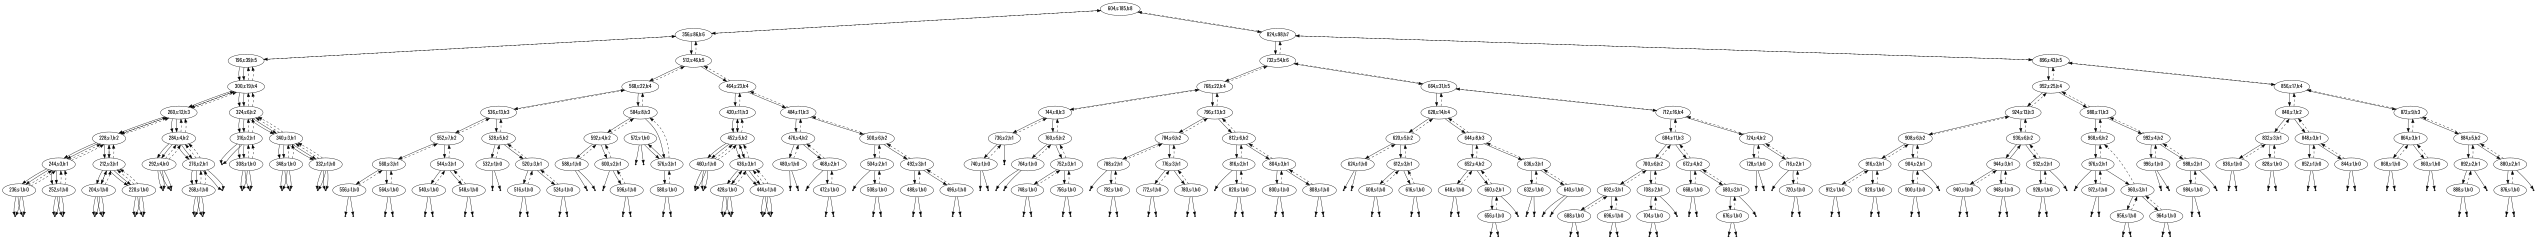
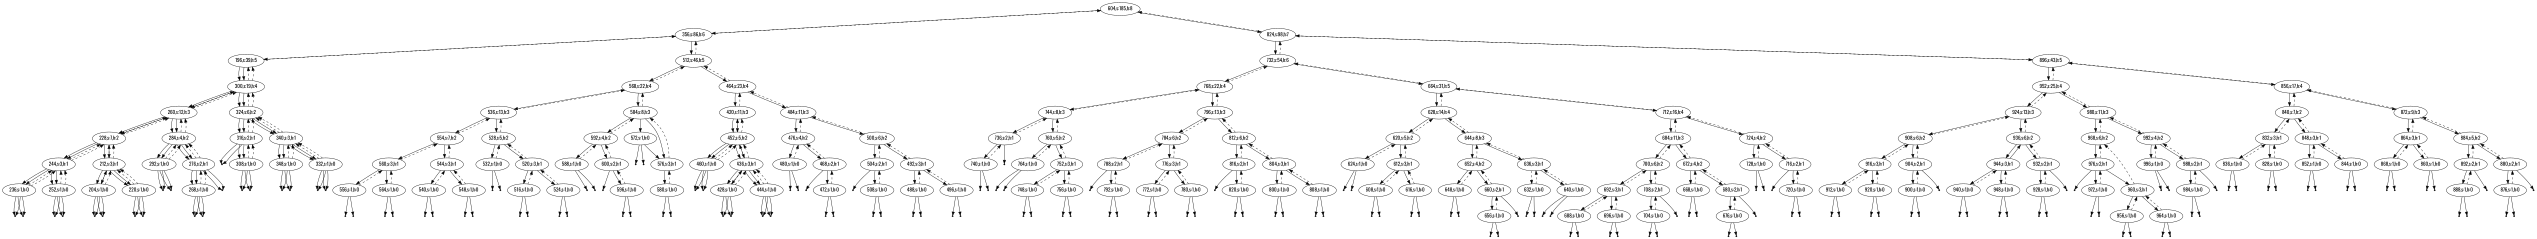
(447, 138) -> (447, 138)
(657, 152) -> (640, 124)
(159, 164) -> (159, 164)
(1531, 175) -> (1531, 175)
